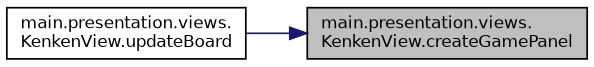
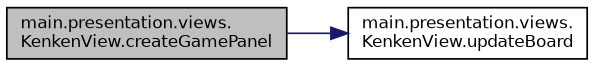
(268, 33) -> (309, 33)
